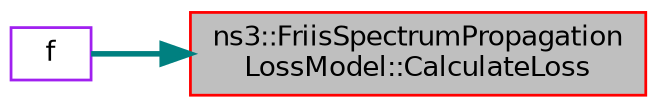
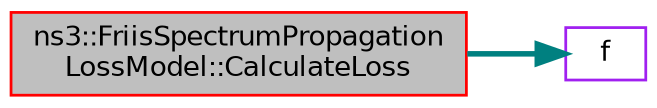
(126, 54) -> (502, 54)
